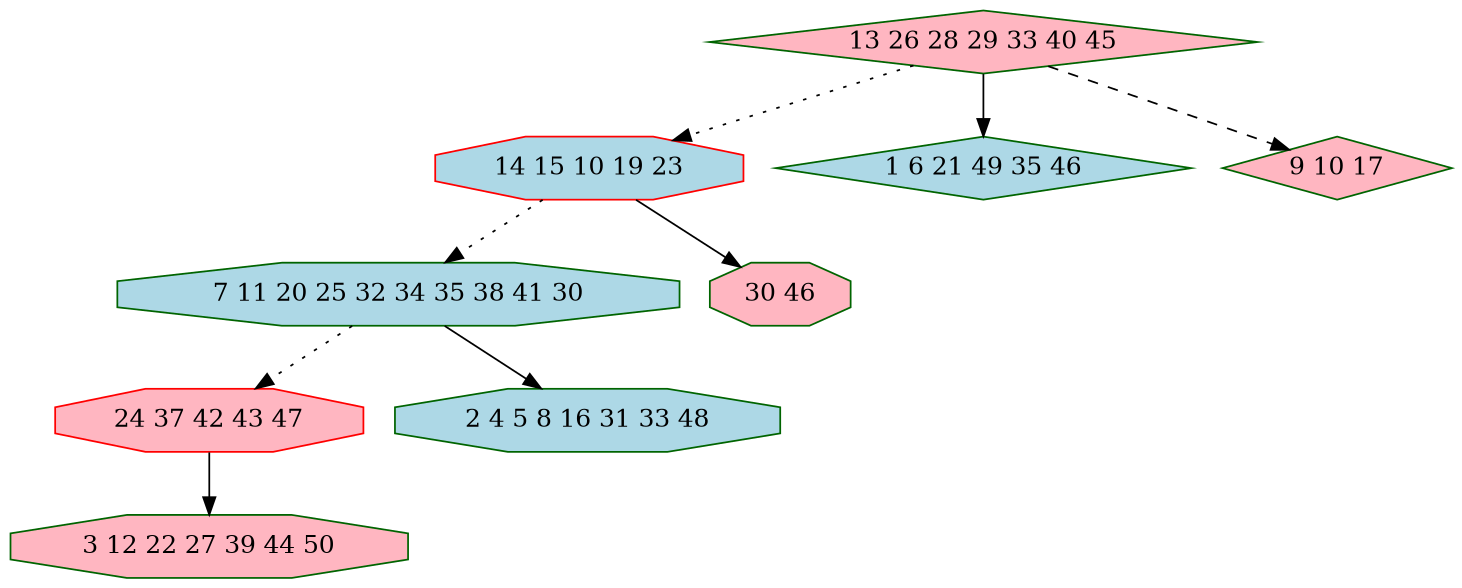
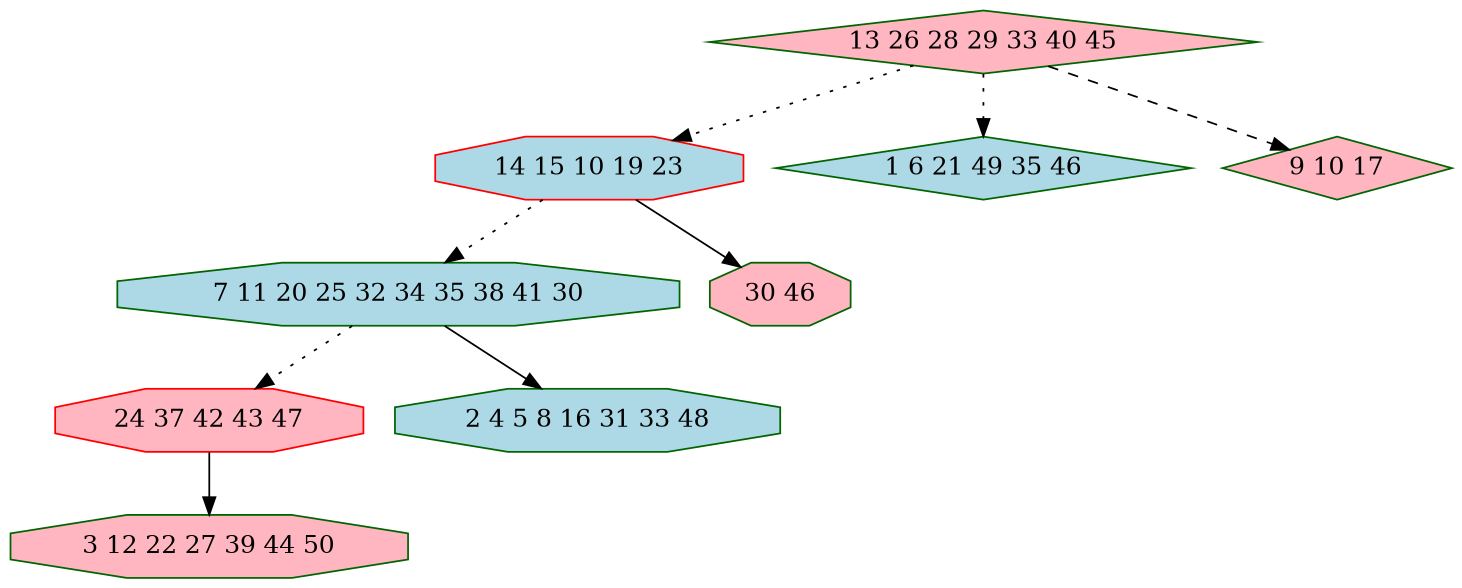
(983, 96) -> (983, 96)
